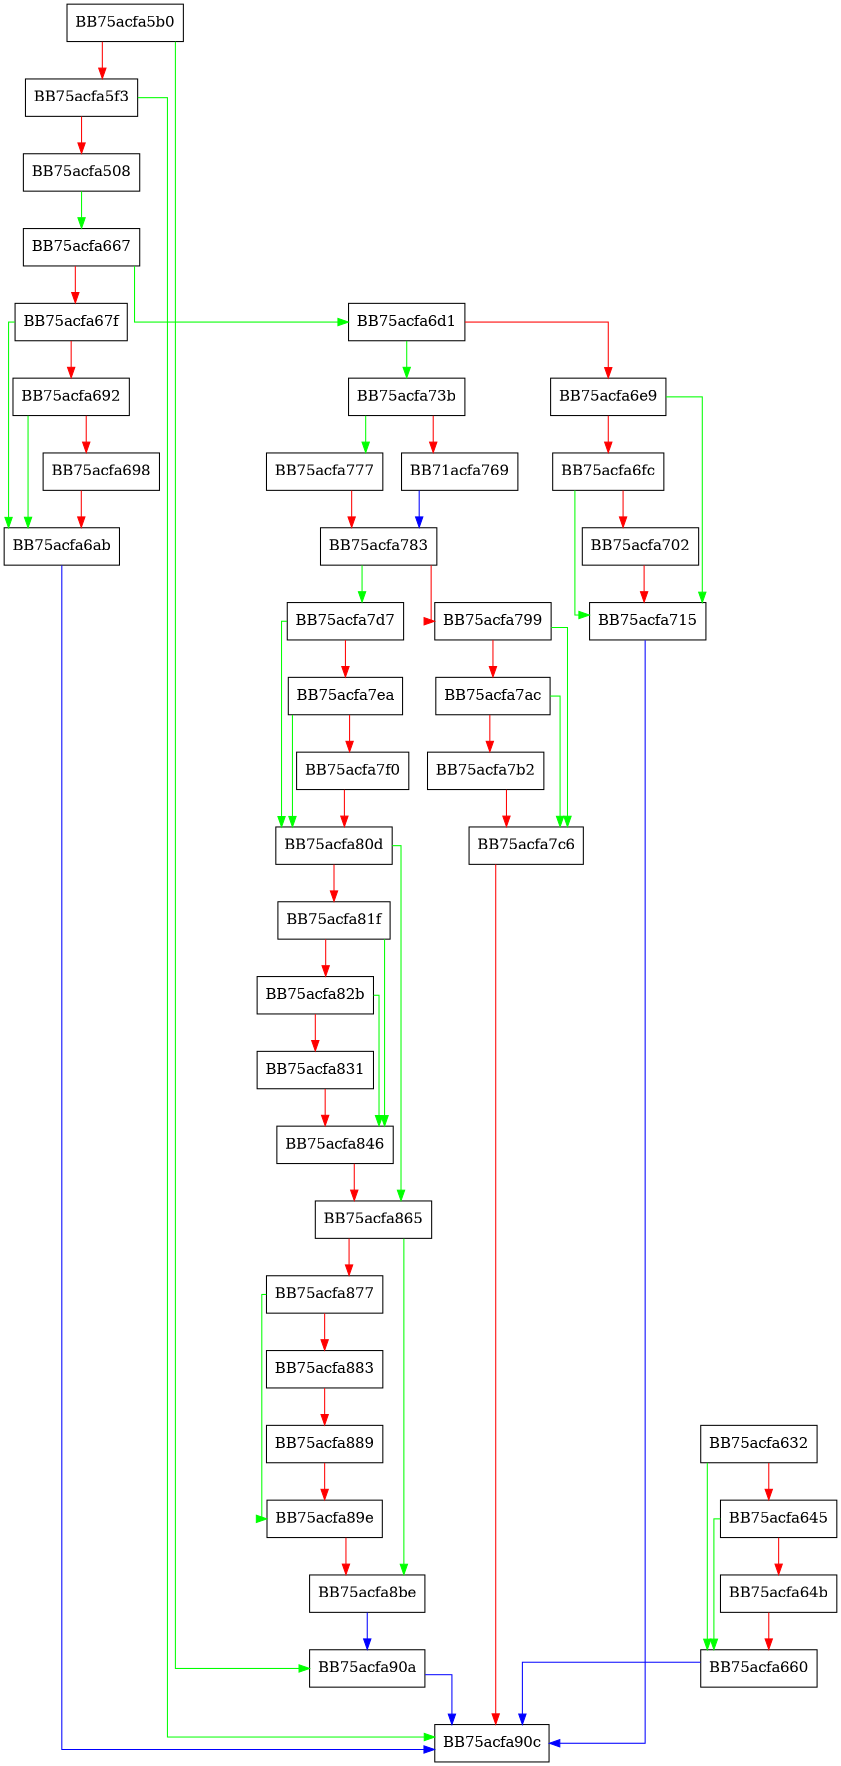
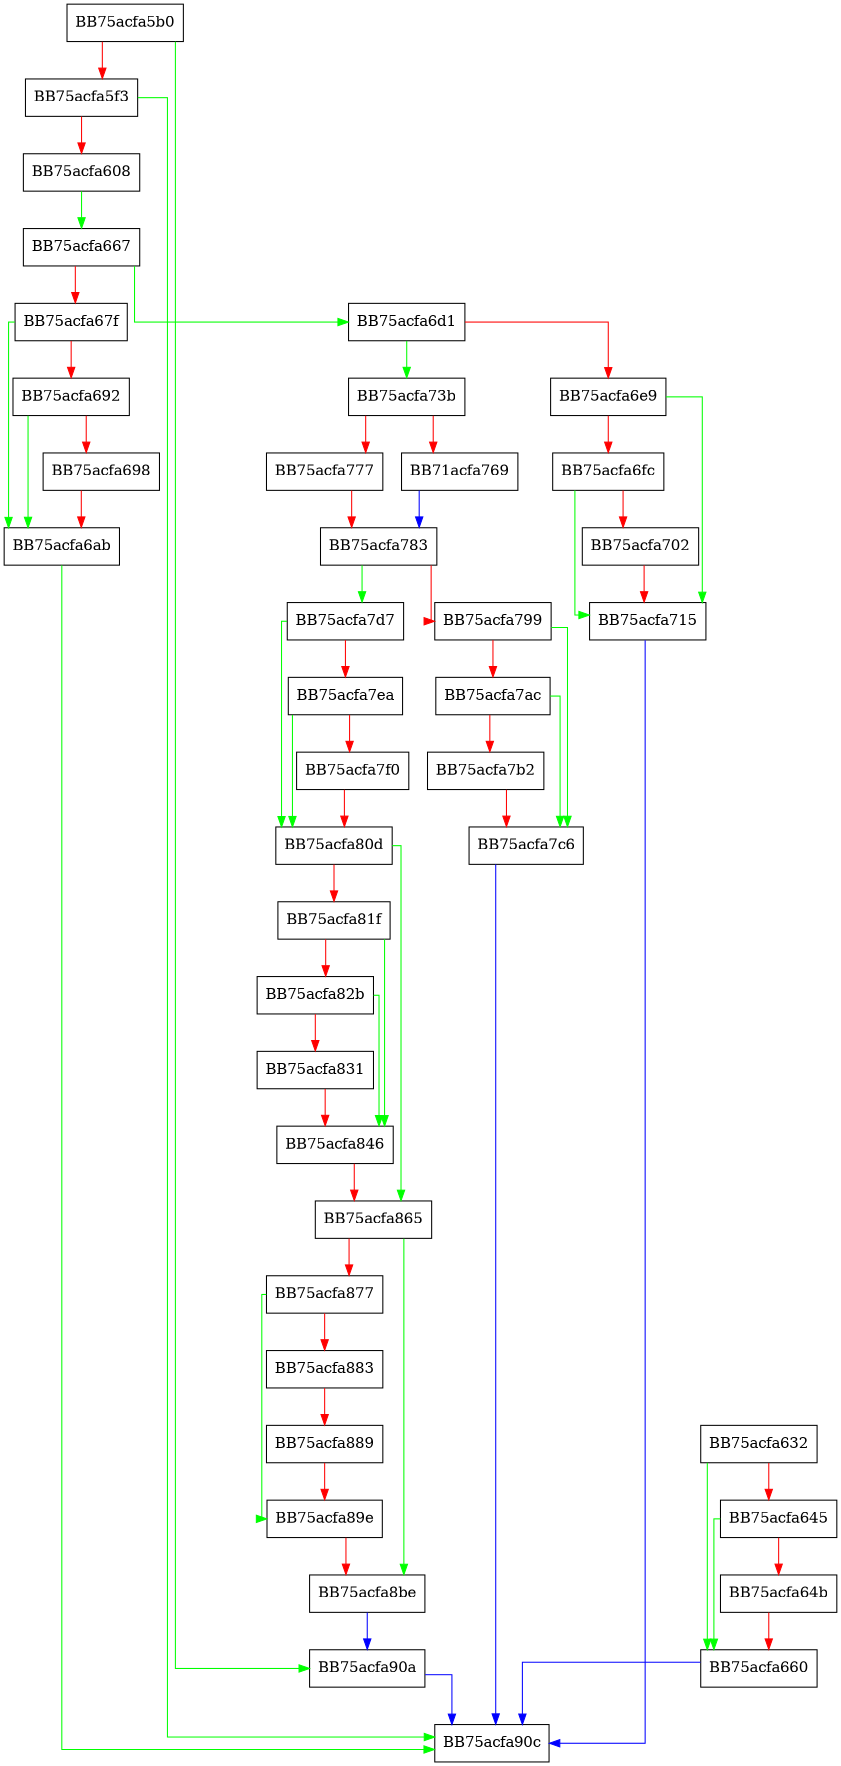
(82, 172) -> (82, 172)
(366, 429) -> (366, 429)
(496, 1289) -> (496, 1289)
(62, 1339) -> (62, 1339)
